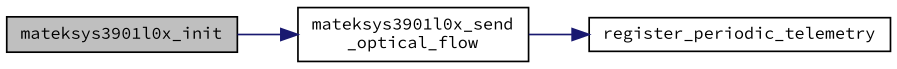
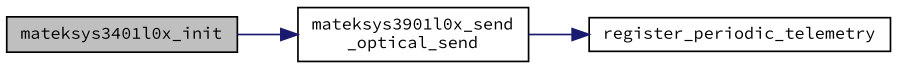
(122, 35) -> (122, 35)
(413, 35) -> (413, 35)
